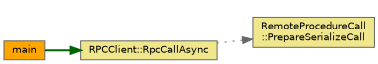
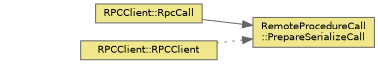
none -> (149, 13)
(24, 50) -> none
(149, 50) -> (149, 50)
